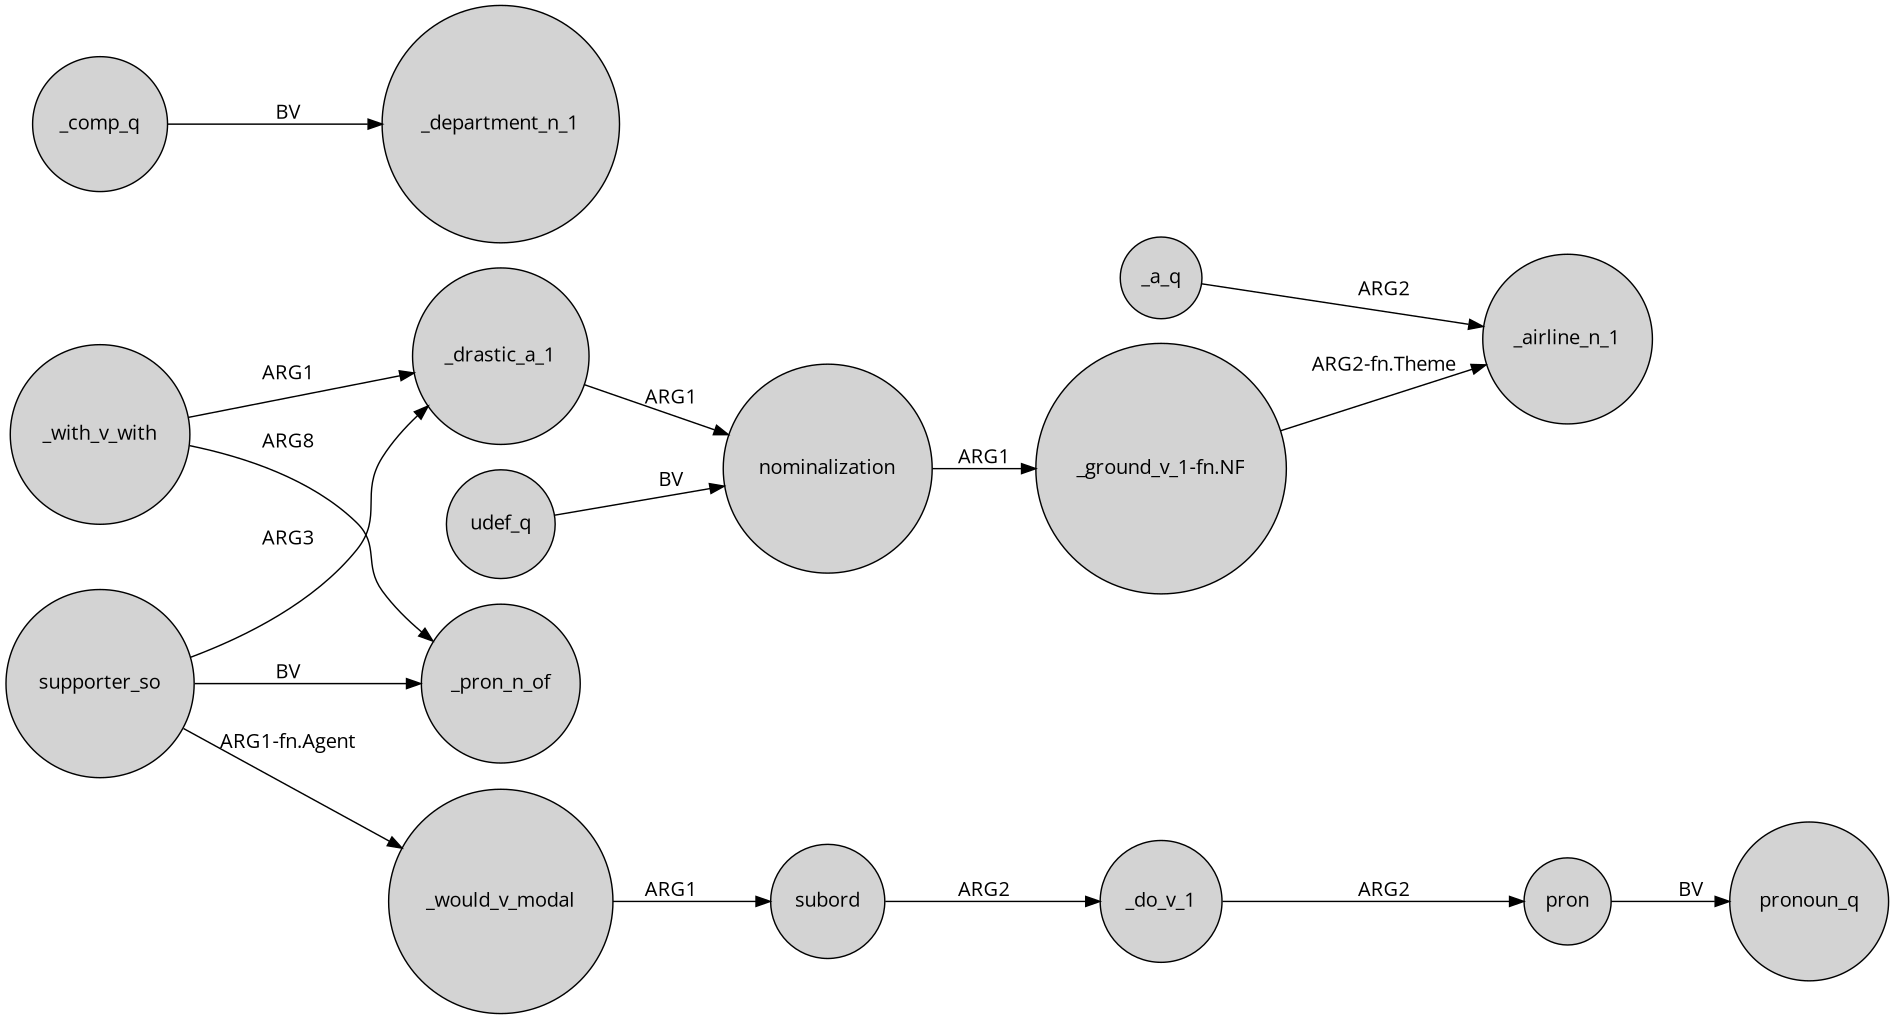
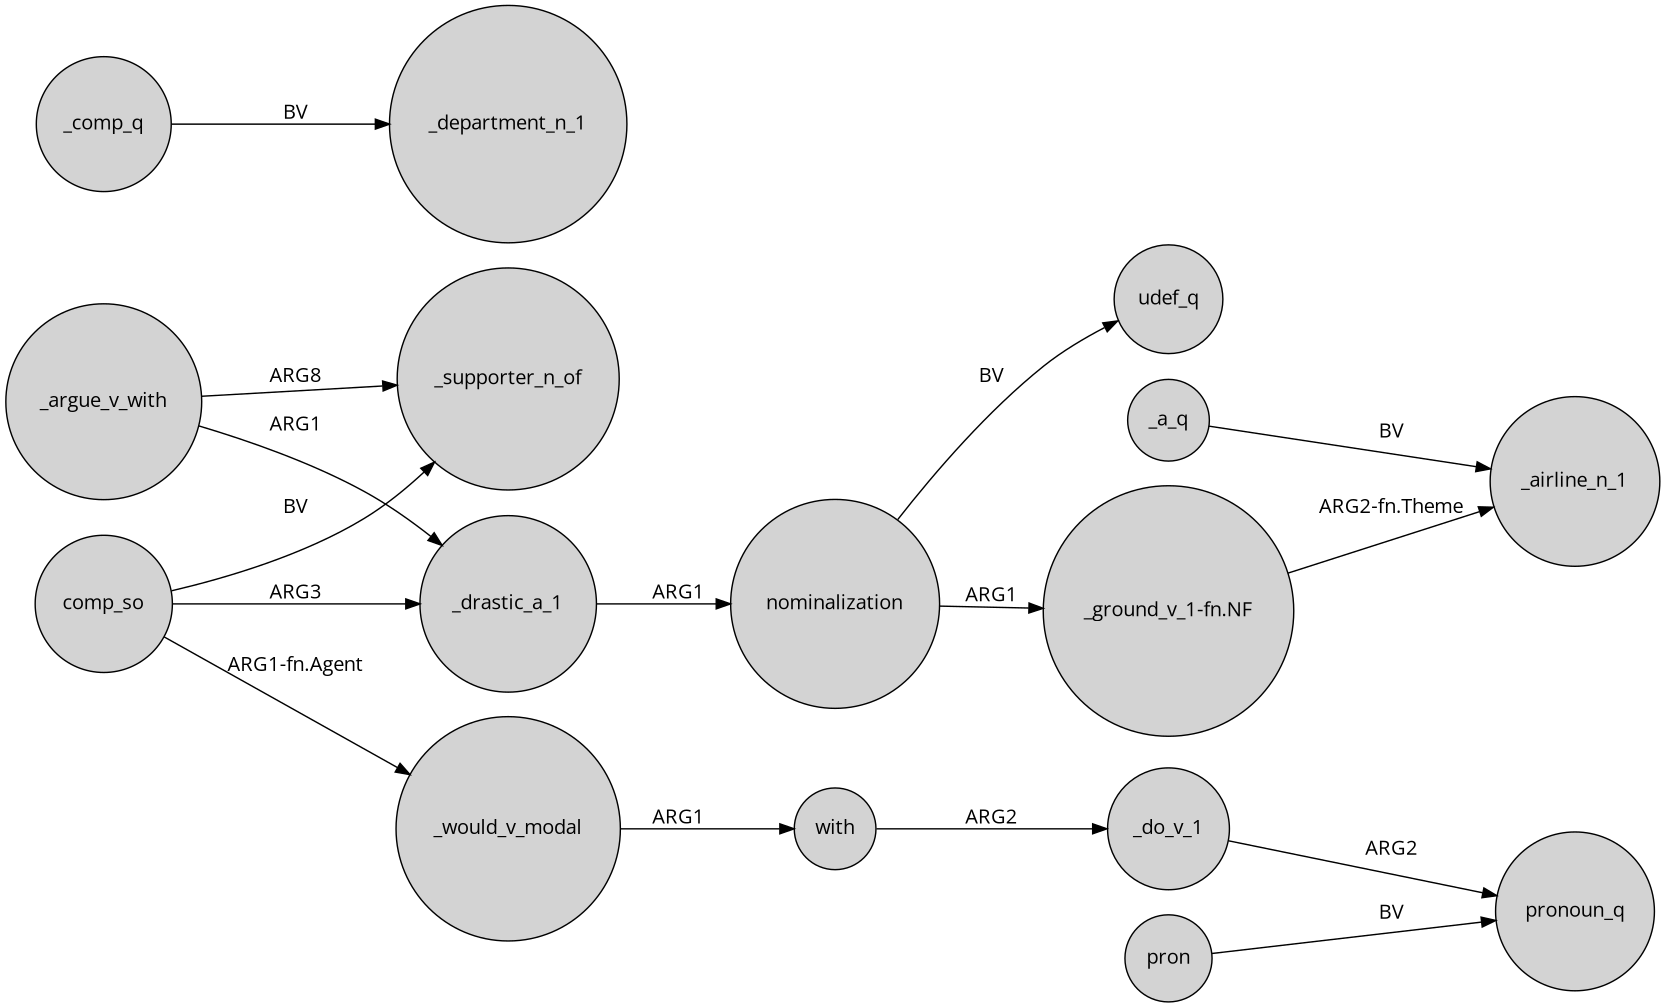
(1384, 290) -> (1392, 432)
(100, 434) -> (104, 402)
(632, 502) -> (992, 413)
(100, 684) -> (104, 604)
(501, 684) -> (508, 379)
(828, 901) -> (835, 829)
(1366, 901) -> (1356, 867)
